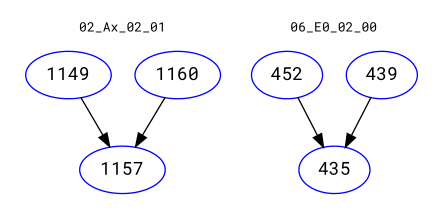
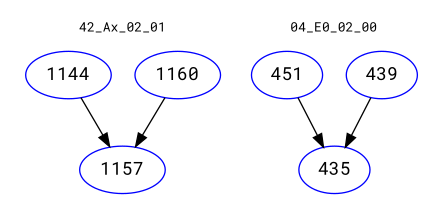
(123, 28) -> (123, 28)
(334, 28) -> (334, 28)
(68, 75) -> (68, 75)
(287, 75) -> (287, 75)
